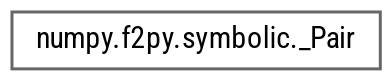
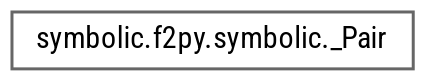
(196, 40) -> (213, 40)
